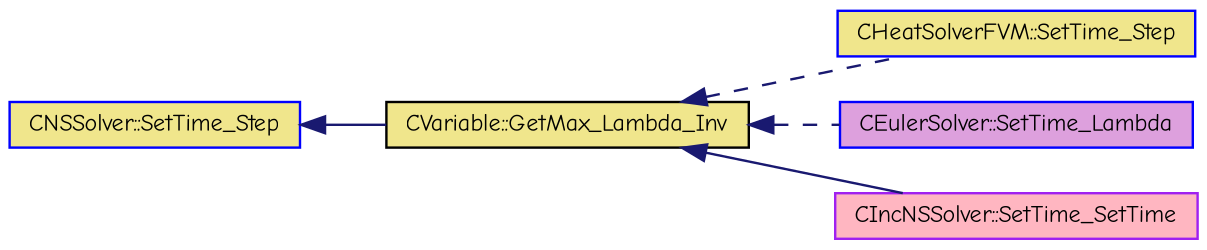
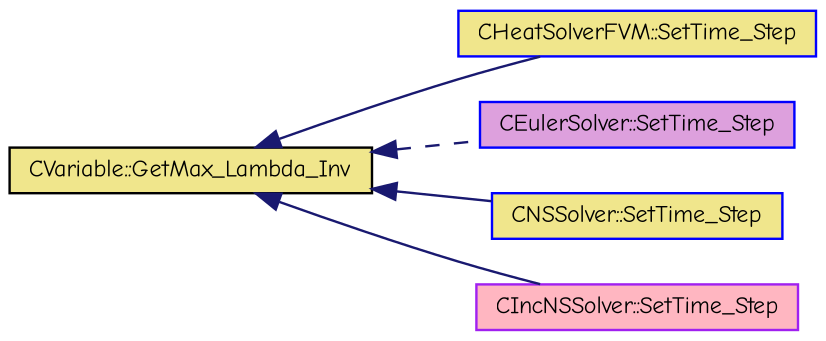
(804, 77) -> (409, 95)
(356, 125) -> (444, 196)
(1016, 125) -> (637, 125)
(1016, 216) -> (637, 307)
